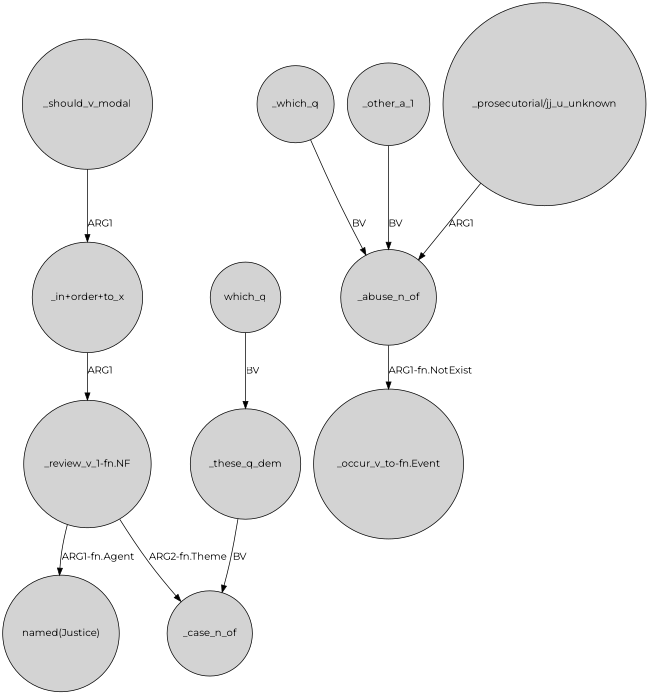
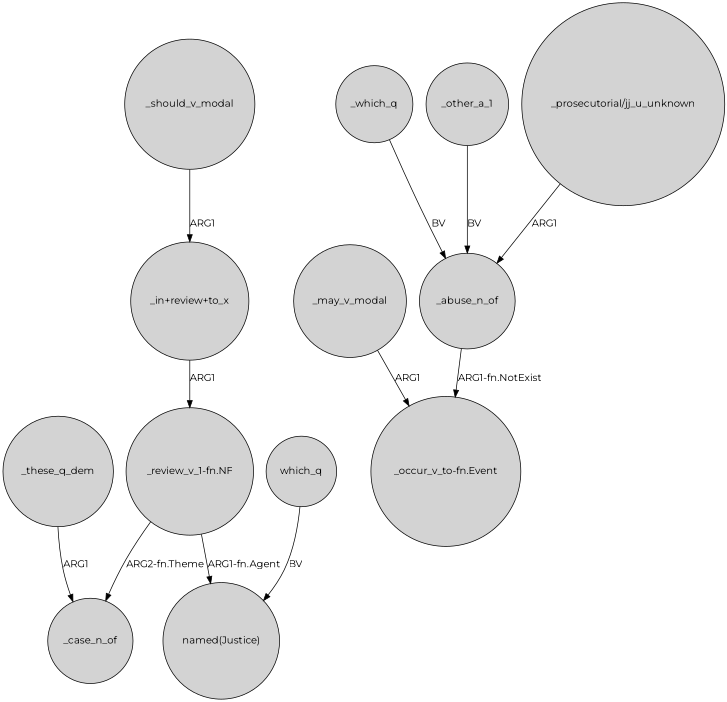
(87, 297) -> (190, 301)
none -> (350, 301)
(246, 367) -> (291, 553)
(240, 557) -> (76, 565)
